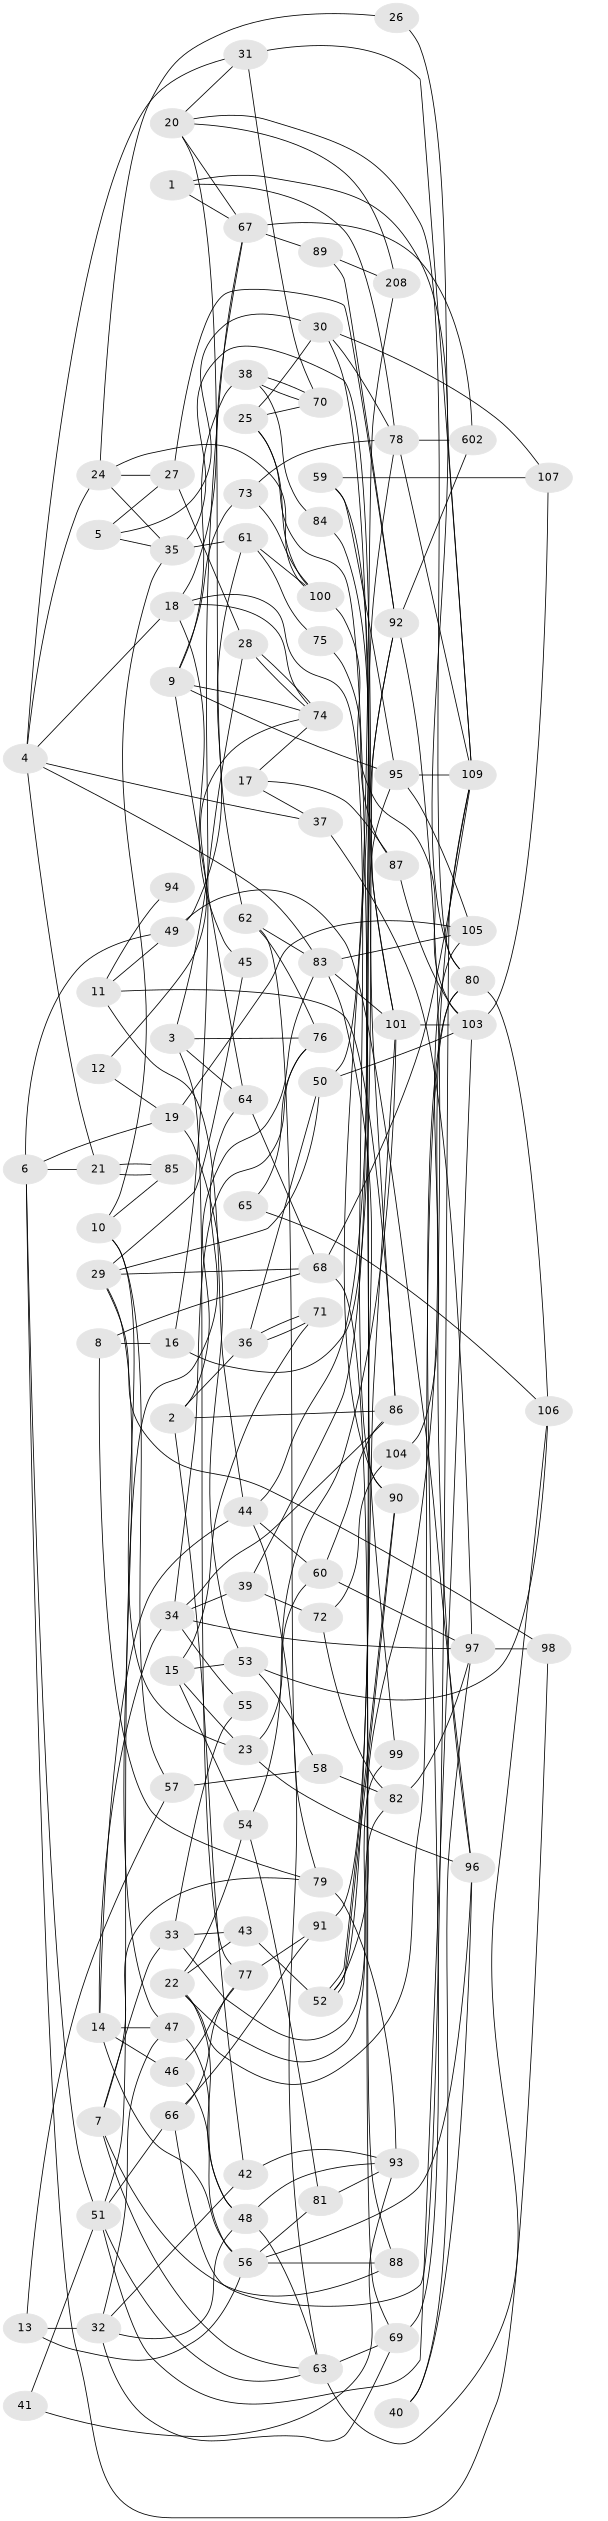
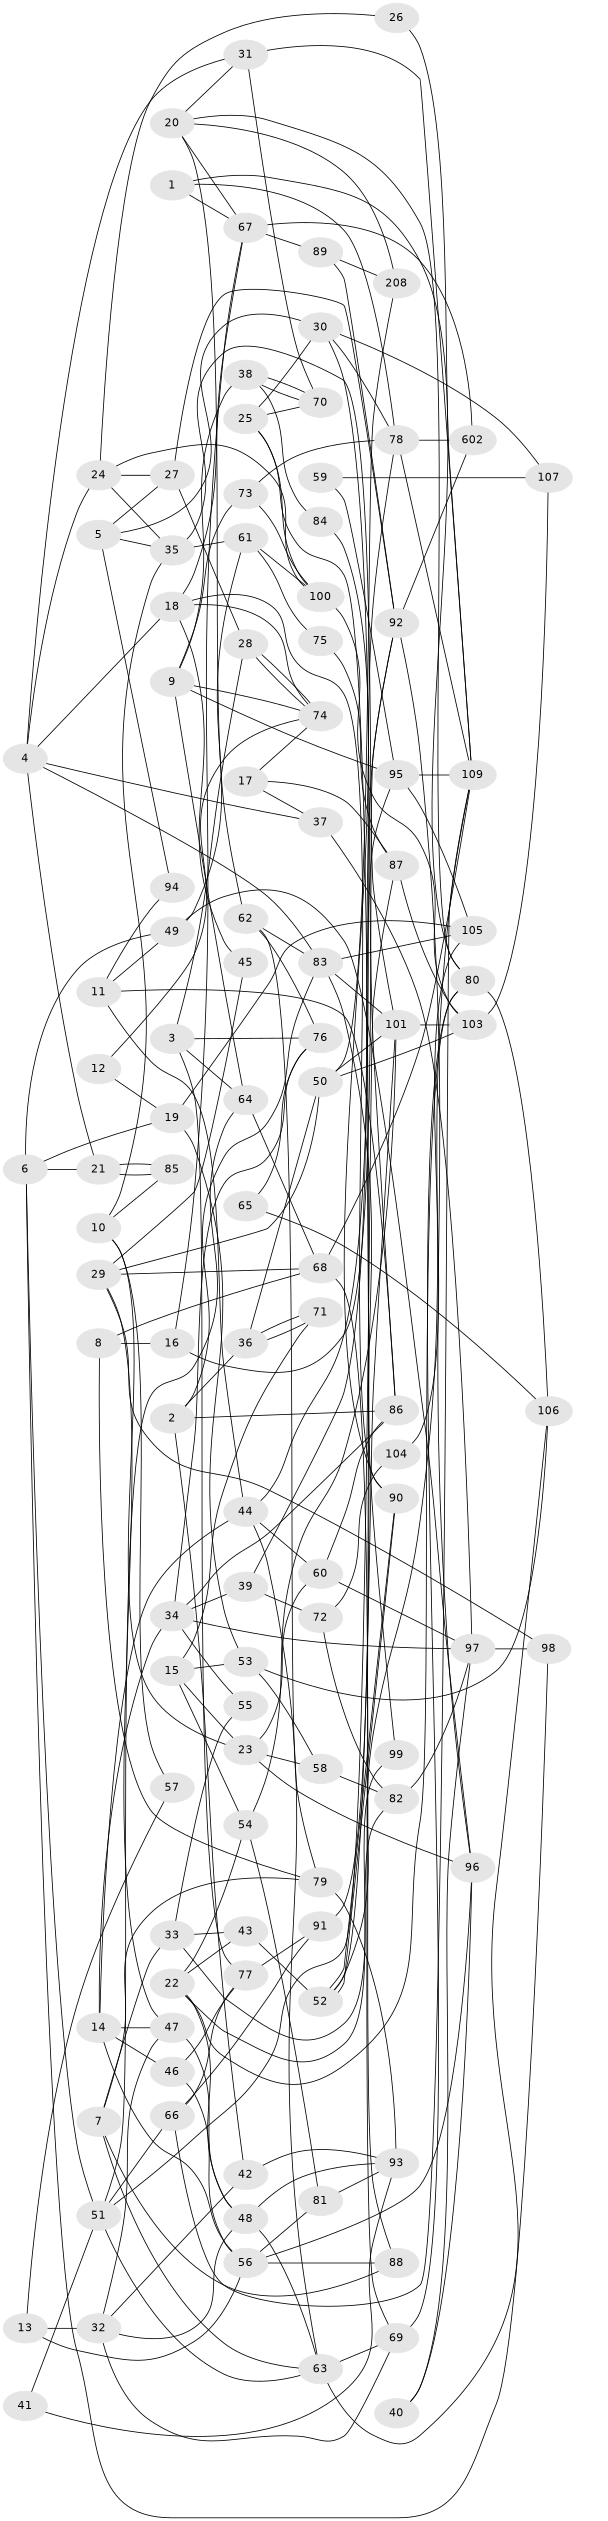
none -> (136, 711)
(369, 748) -> (359, 1054)
(451, 1565) -> (364, 1593)
(246, 1778) -> (283, 1760)
